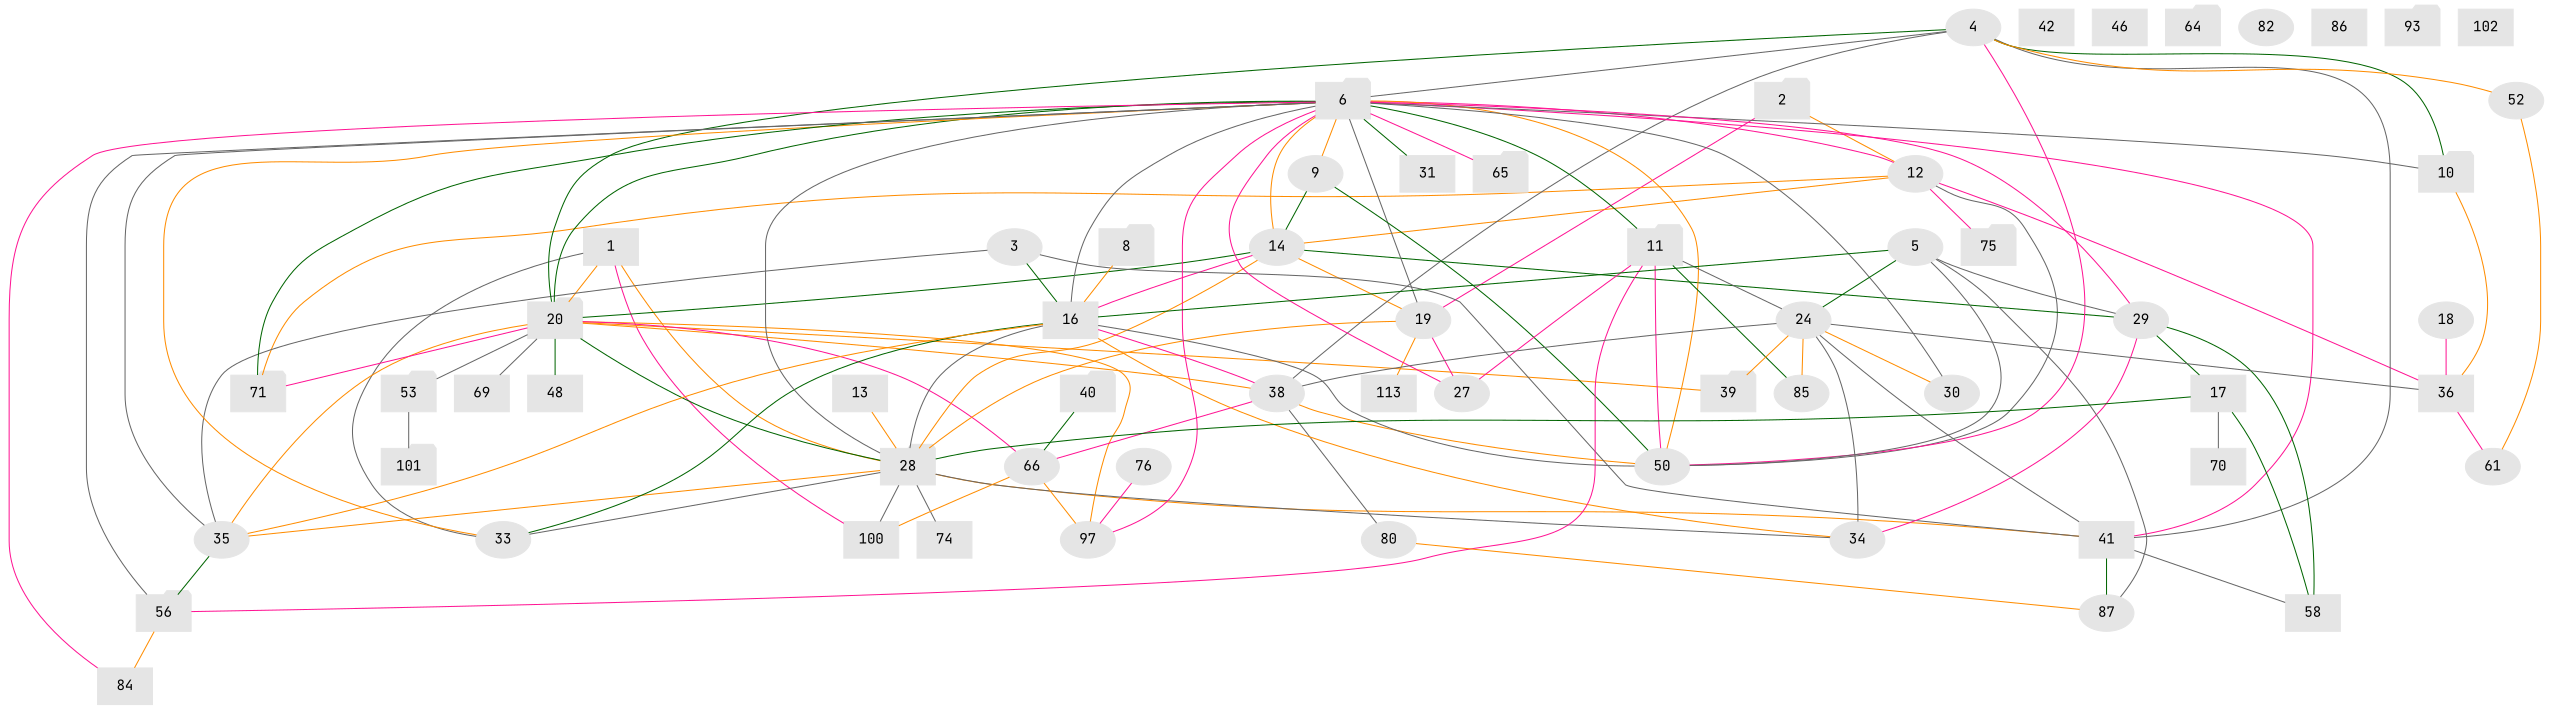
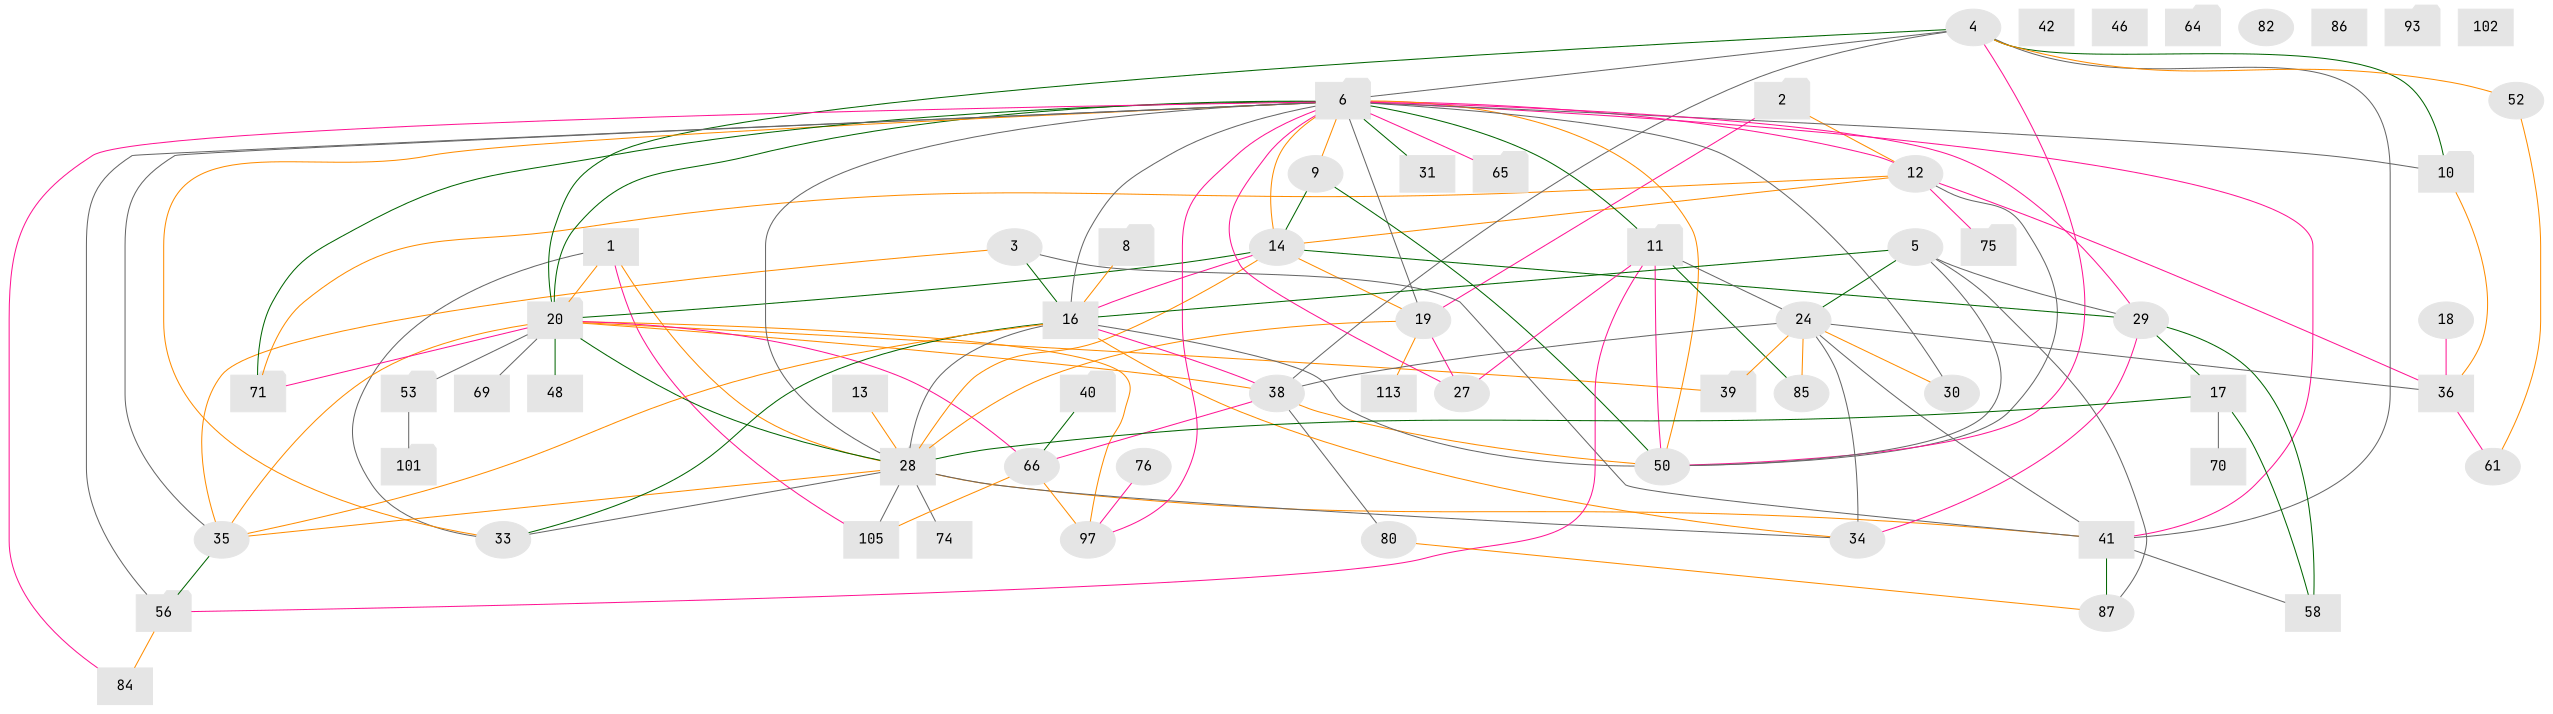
(524, 301) -> (524, 301)
(871, 540) -> (871, 540)
